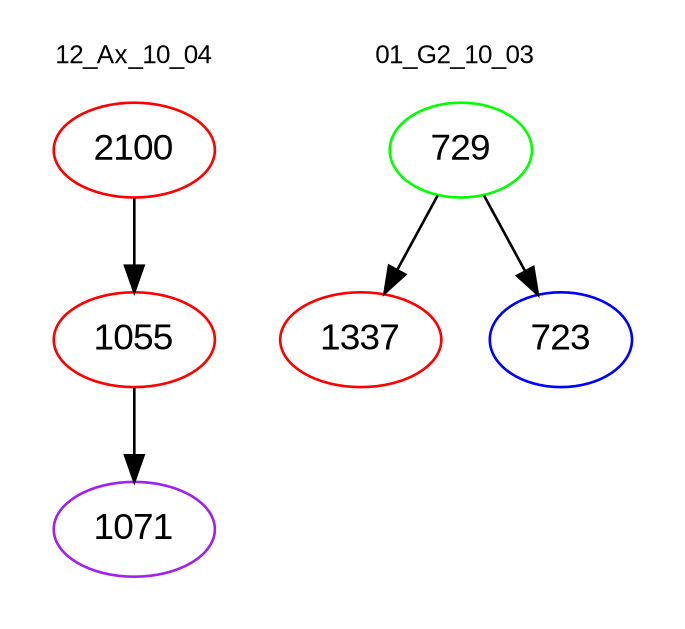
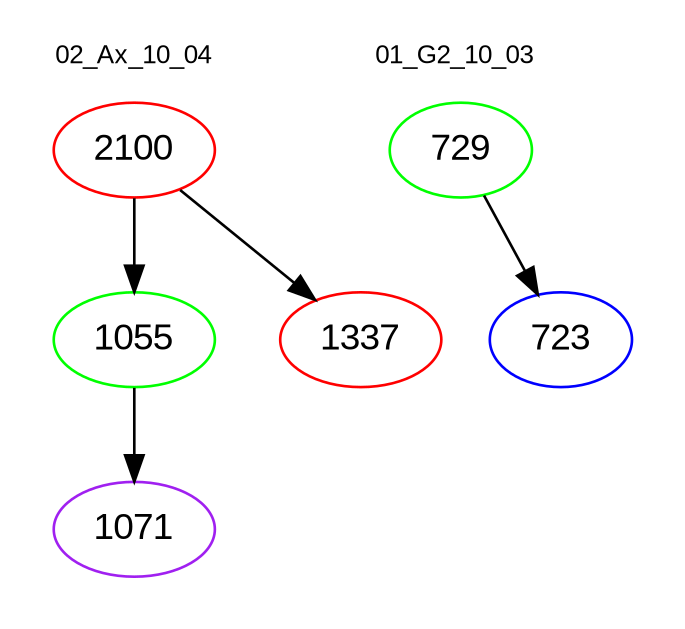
(134, 57) -> (134, 57)
(418, 233) -> (220, 223)
(134, 340) -> (134, 340)
